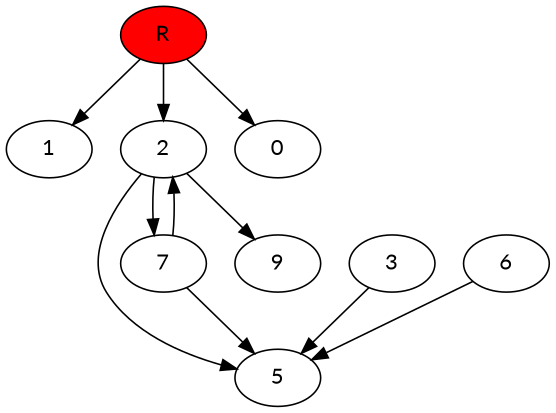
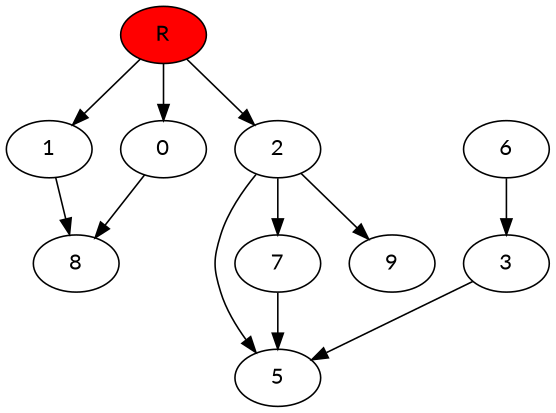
(174, 214) -> none
none -> (76, 264)
(400, 317) -> (506, 199)
